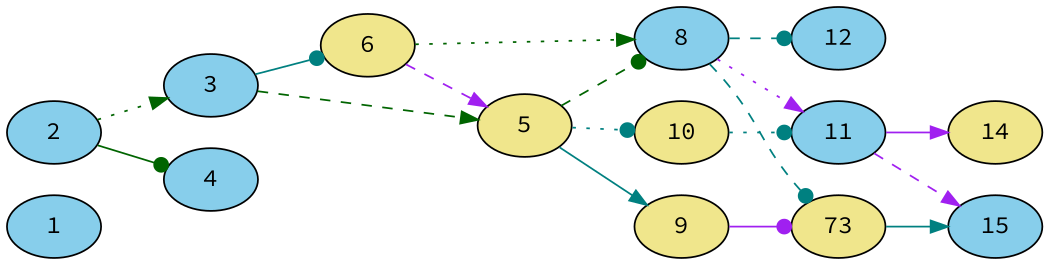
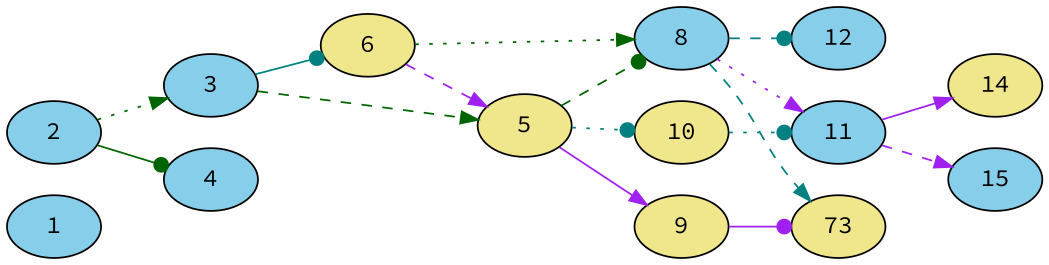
(752, 120) -> (754, 121)
(596, 171) -> (596, 171)
(908, 227) -> none
